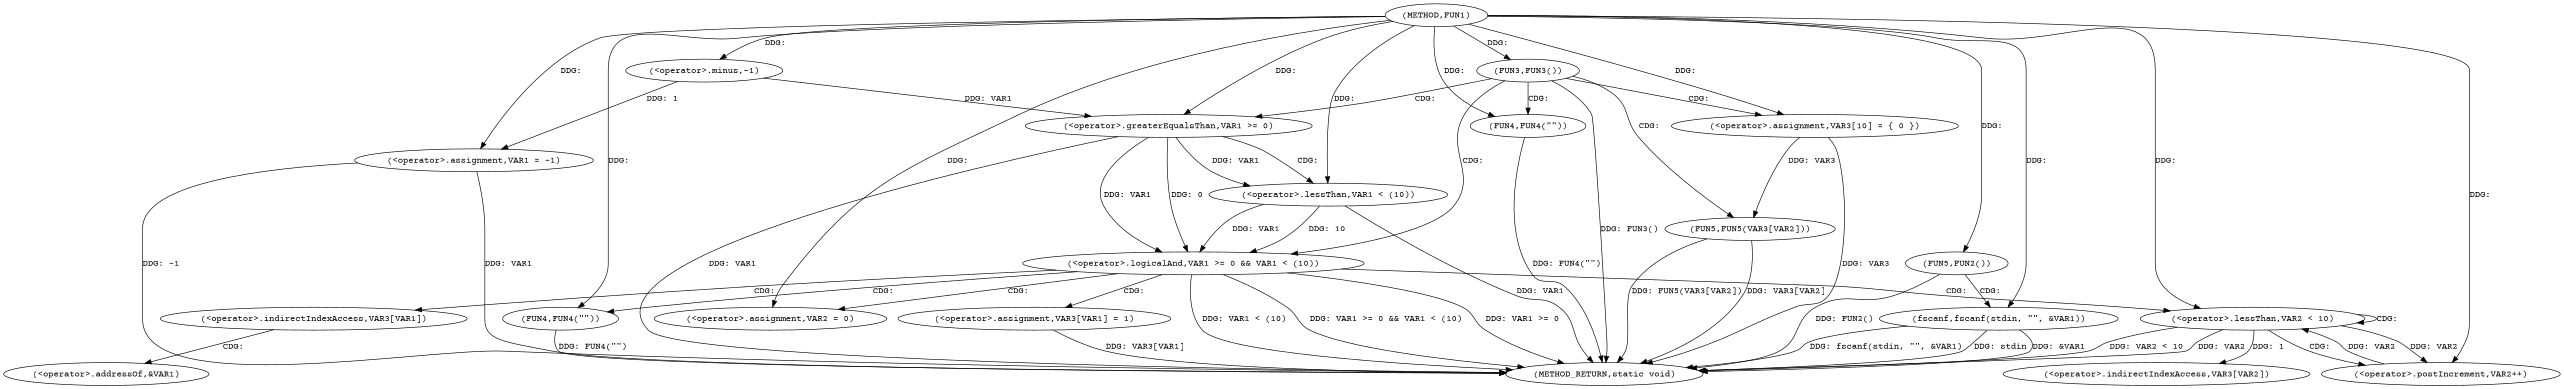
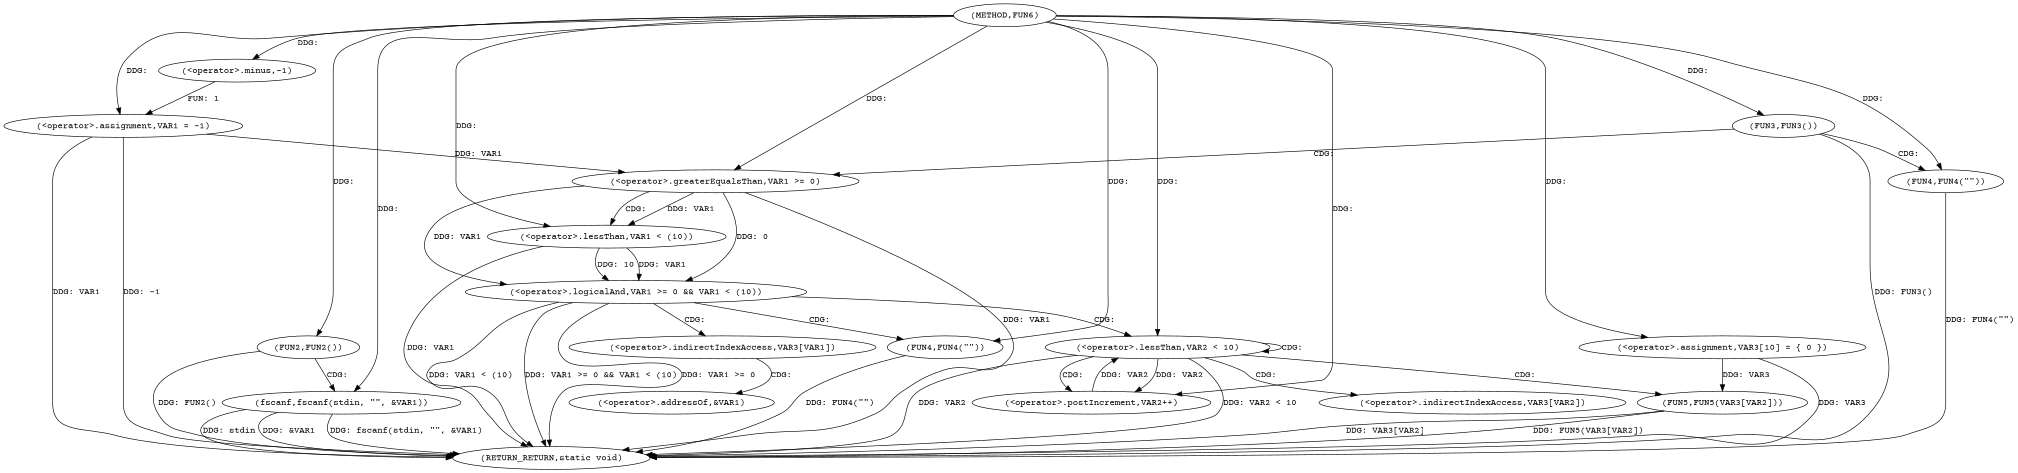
(1436, 15) -> (1005, 15)
(1661, 96) -> none
(924, 97) -> (413, 153)
(662, 98) -> (203, 98)
(1646, 146) -> (1449, 373)
(1448, 212) -> none
(1957, 263) -> (308, 347)
(770, 319) -> none
(1034, 319) -> none
(2268, 346) -> (1269, 375)
(1604, 374) -> (551, 458)
